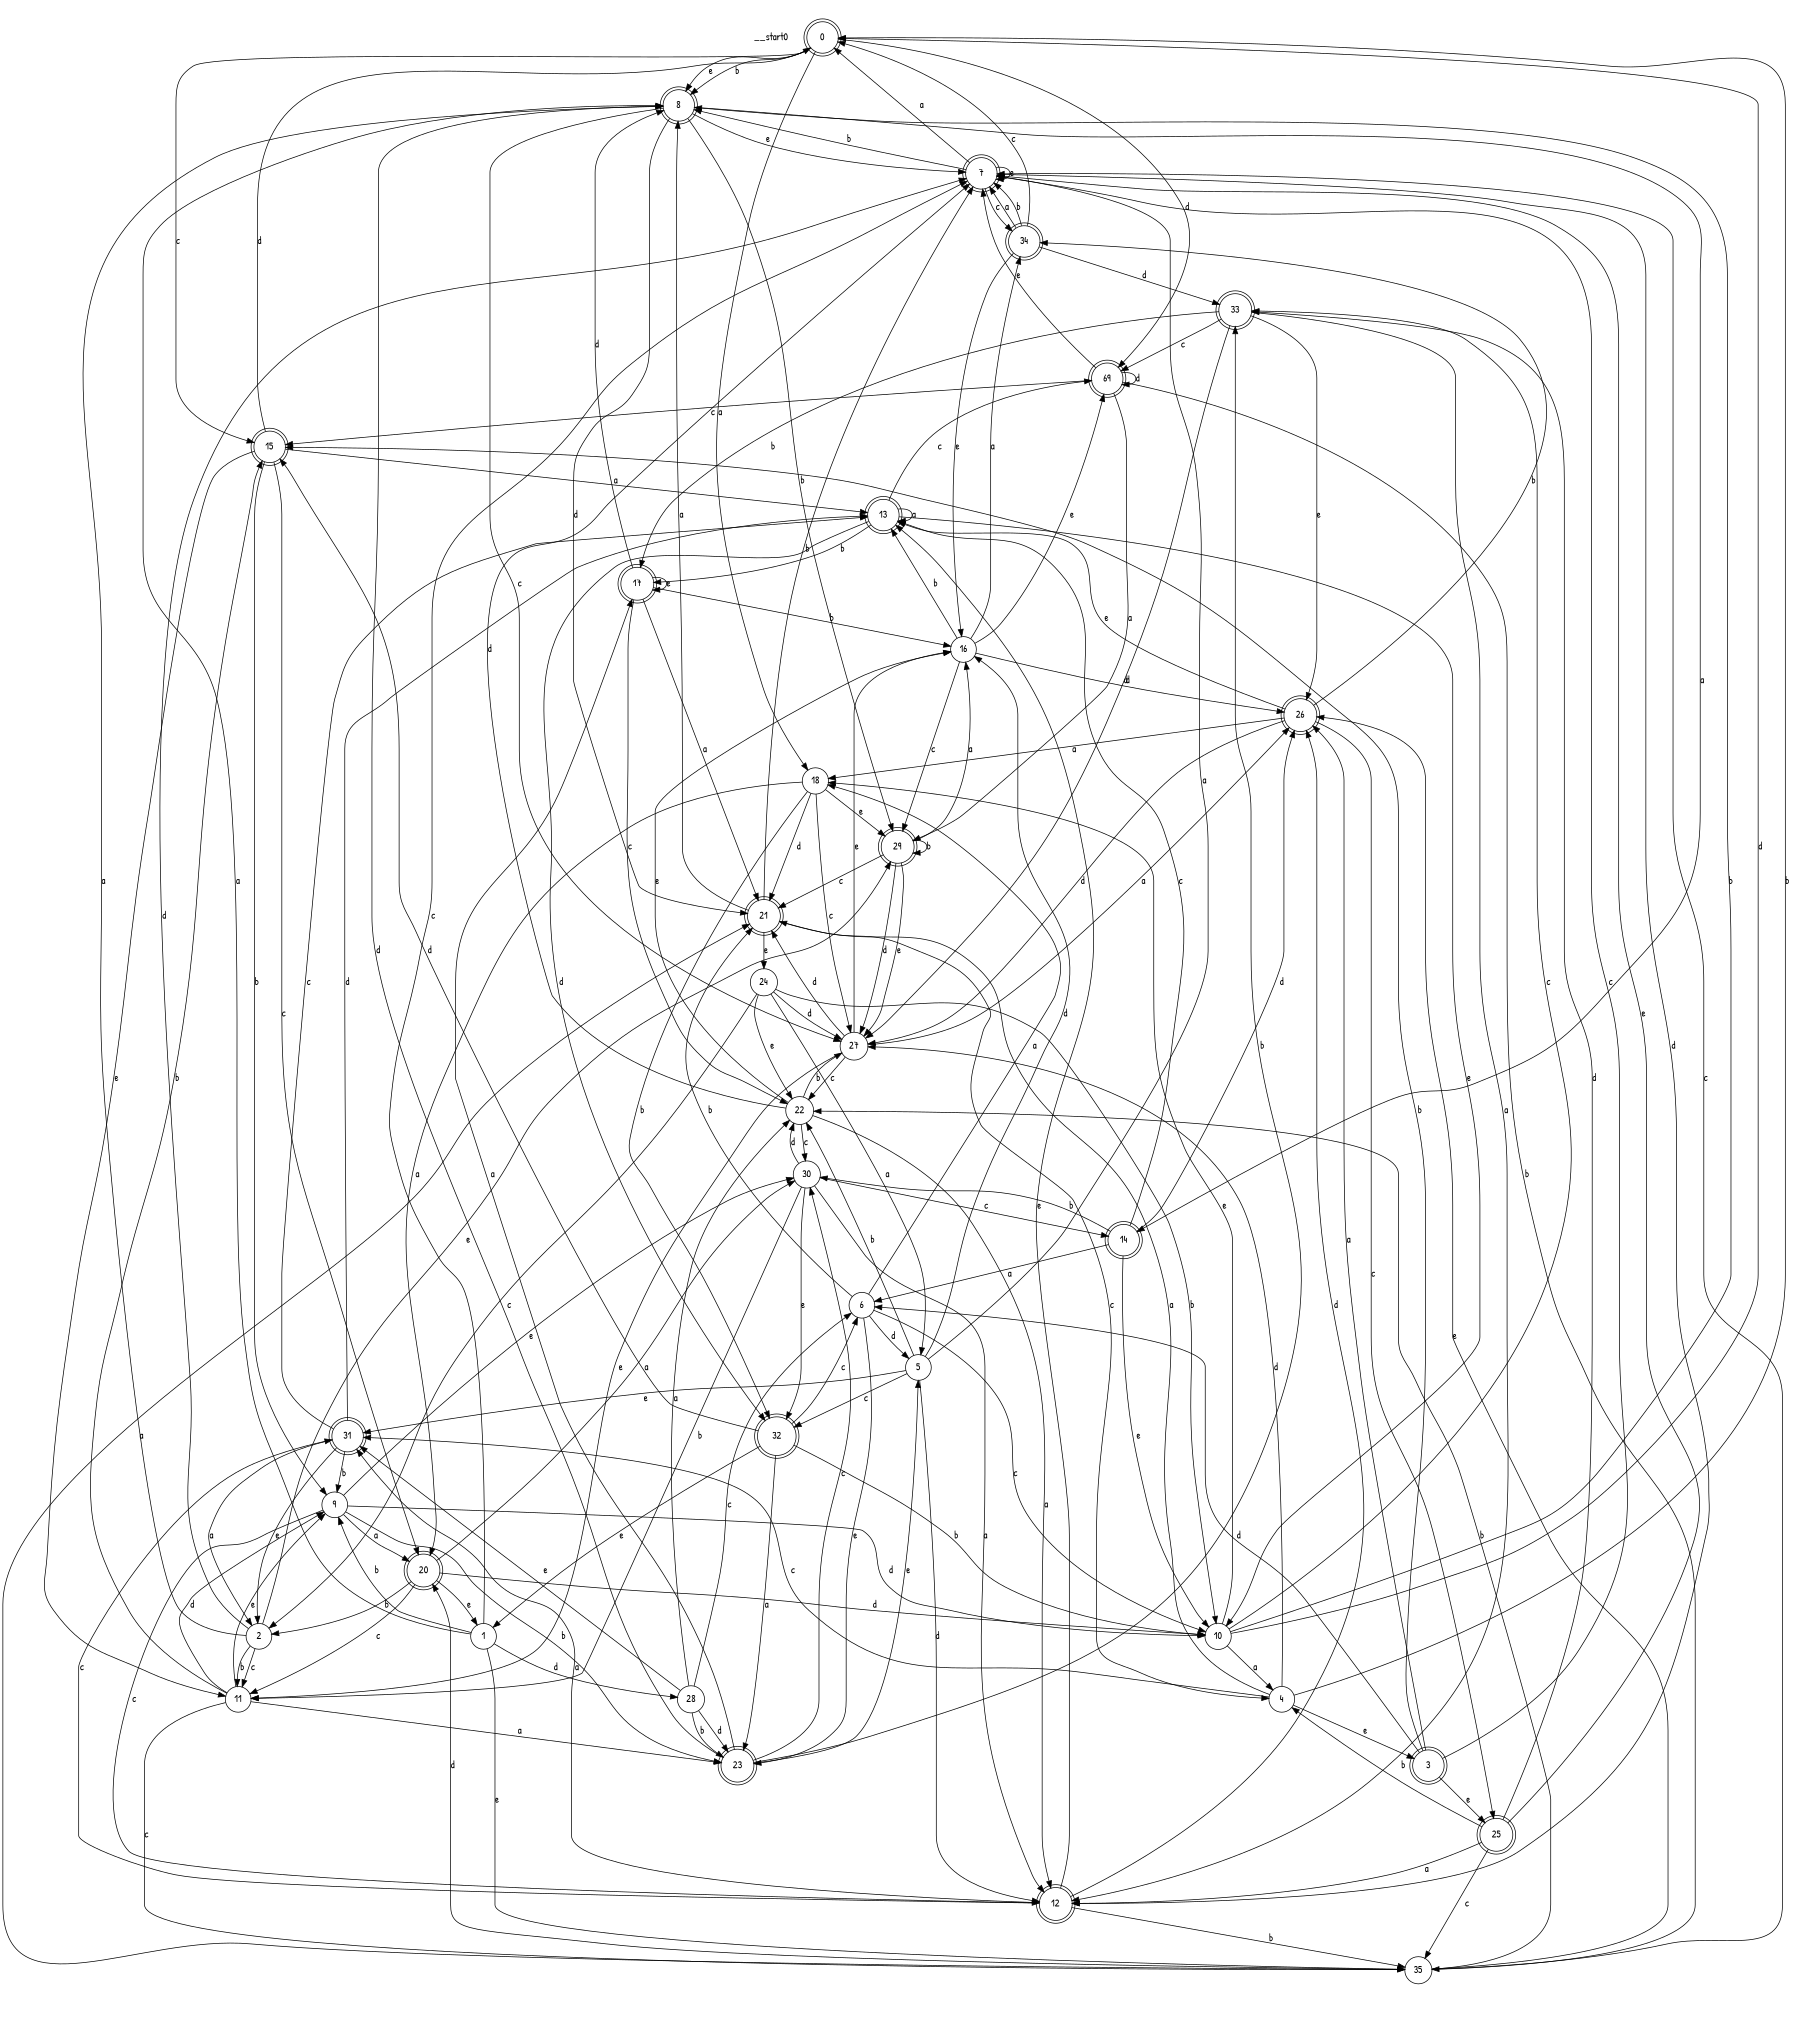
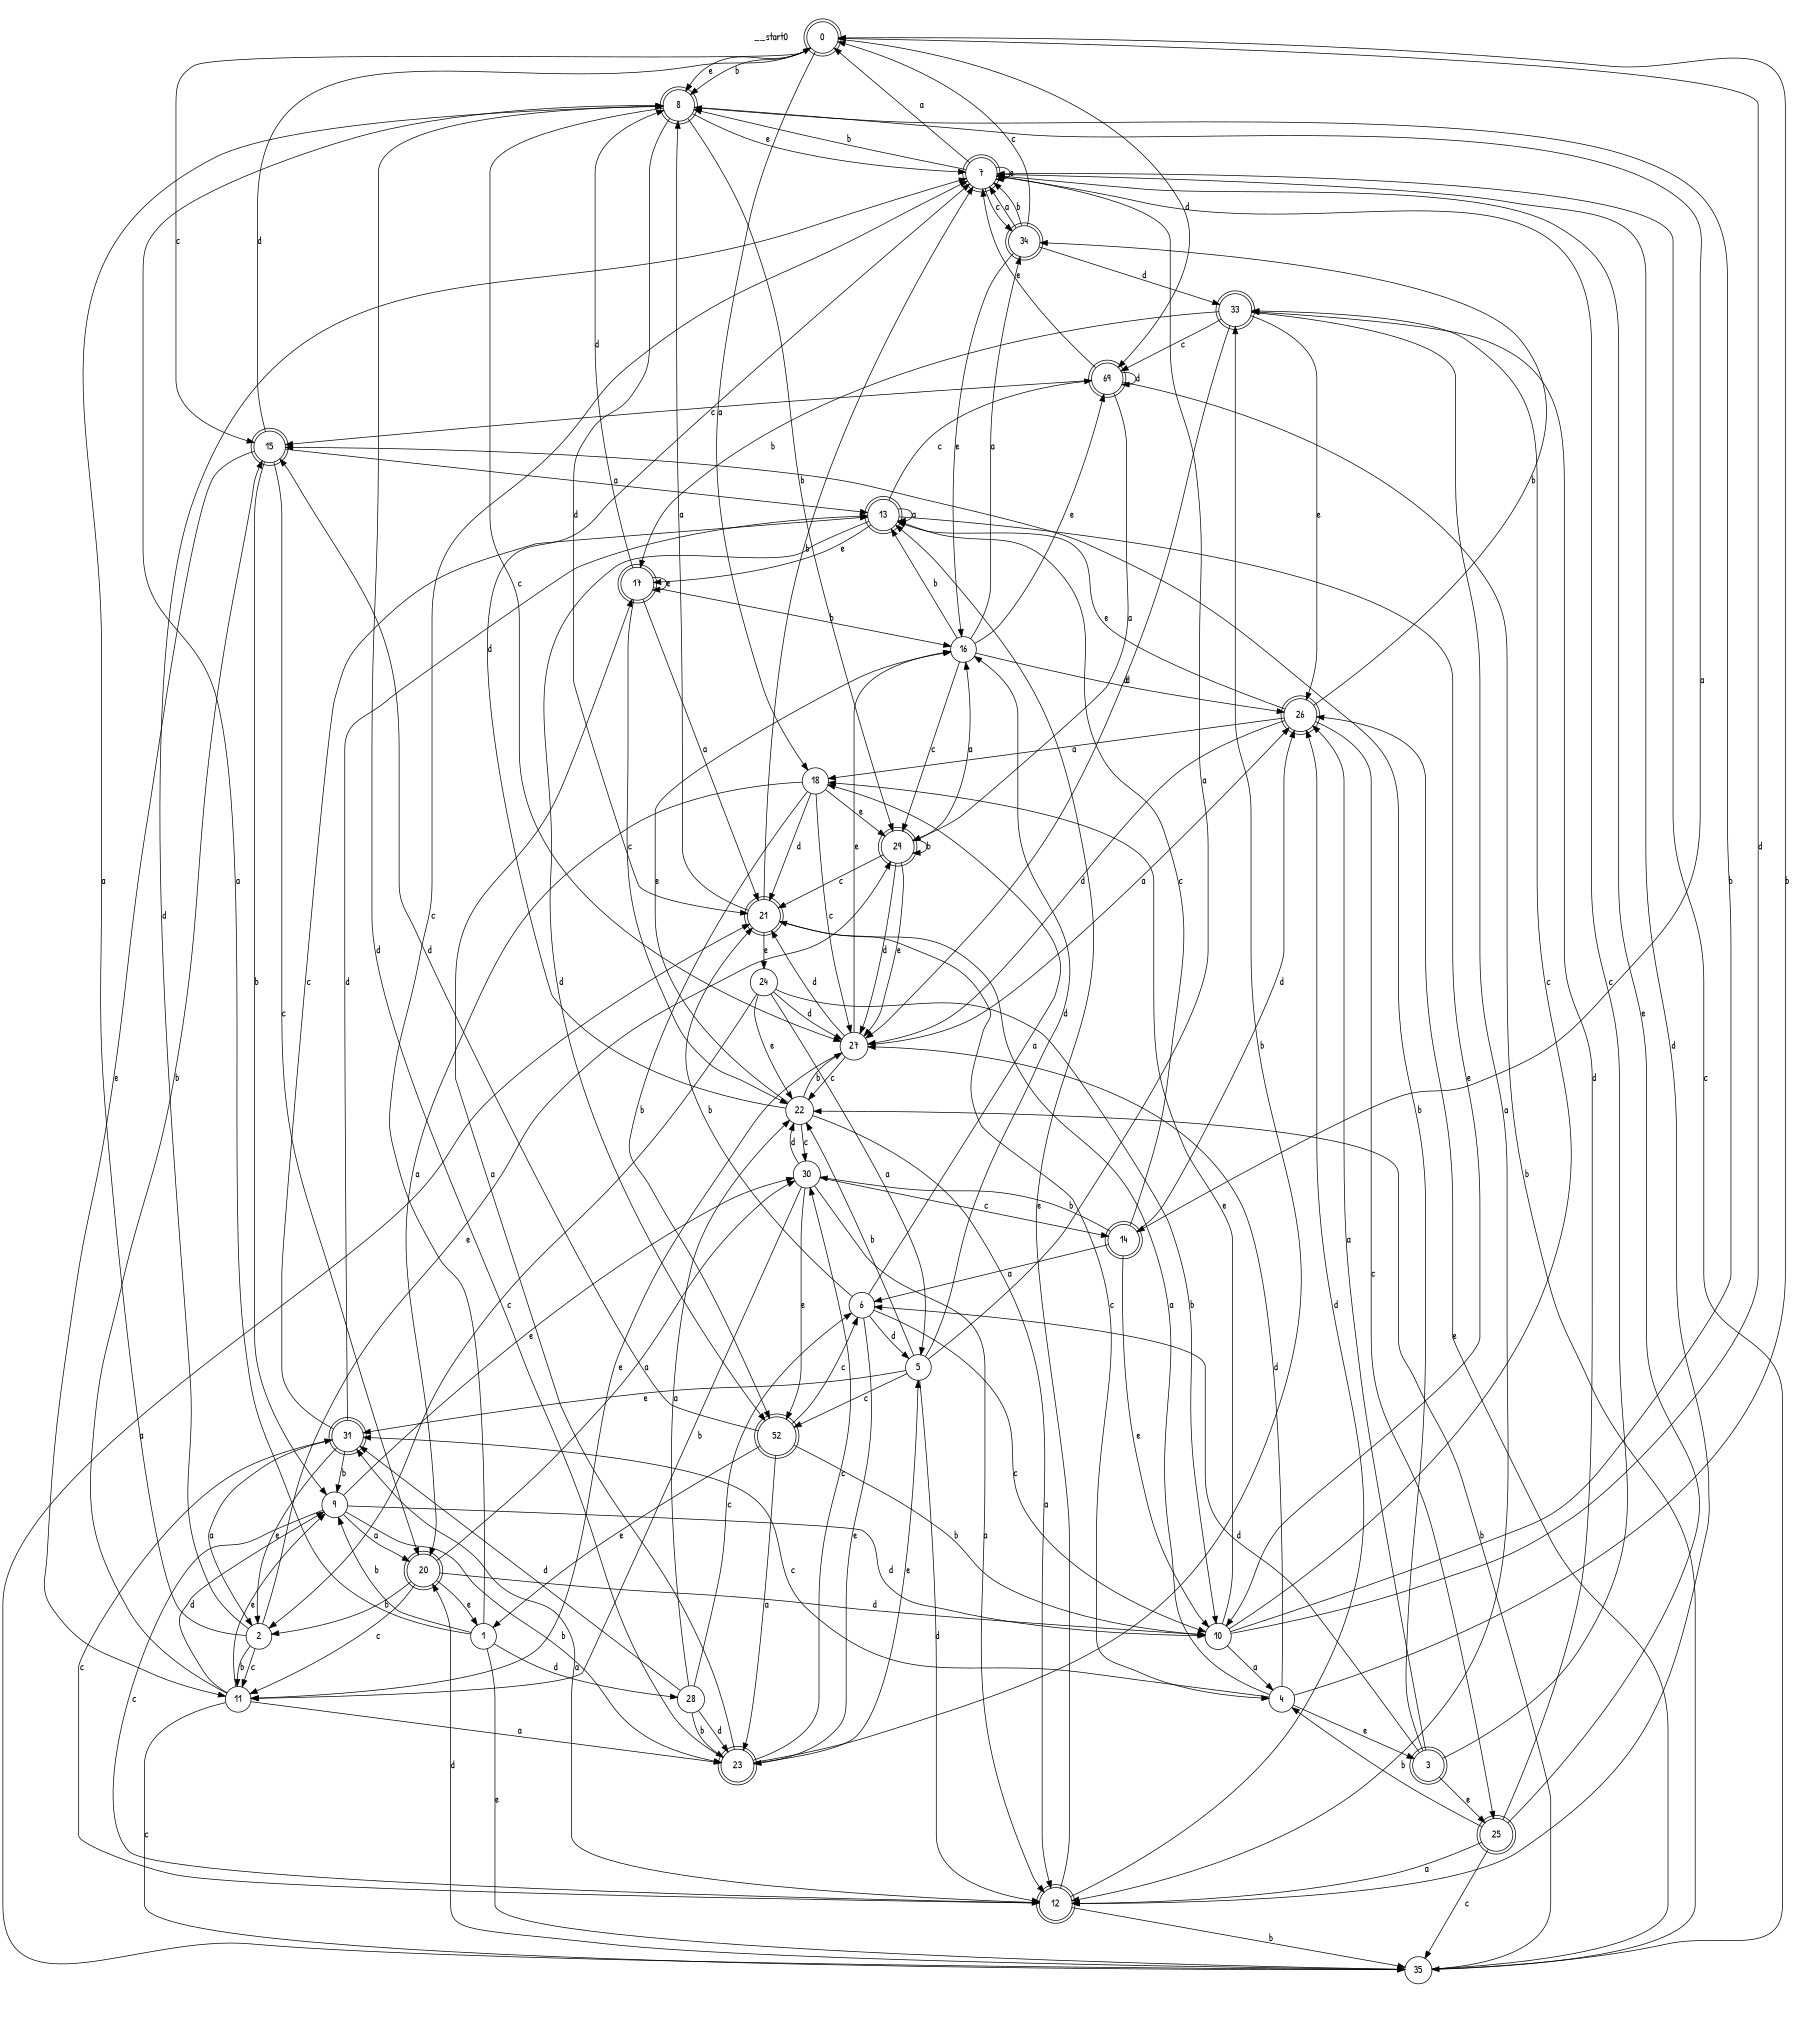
(843, 549) -> (843, 549)
(777, 1436) -> (777, 1436)
(546, 1571) -> (546, 1571)
